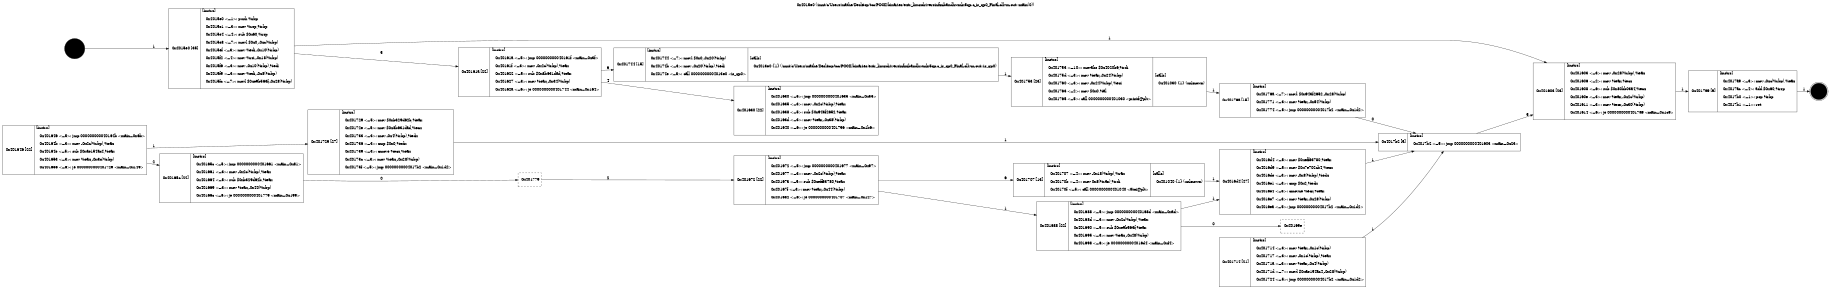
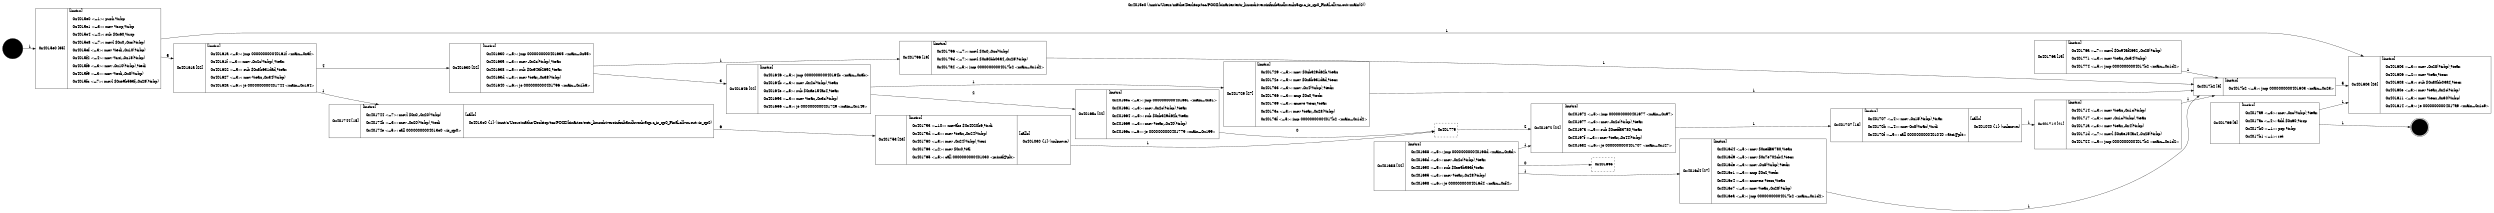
none -> (973, 58)
(607, 68) -> (323, 91)
(1005, 74) -> (720, 127)
none -> (659, 79)
(1681, 91) -> (2333, 106)
(1212, 92) -> (1252, 146)
(1372, 120) -> (2187, 70)
(1005, 178) -> (1753, 124)
(1210, 181) -> (2027, 125)
(956, 203) -> (1523, 148)
